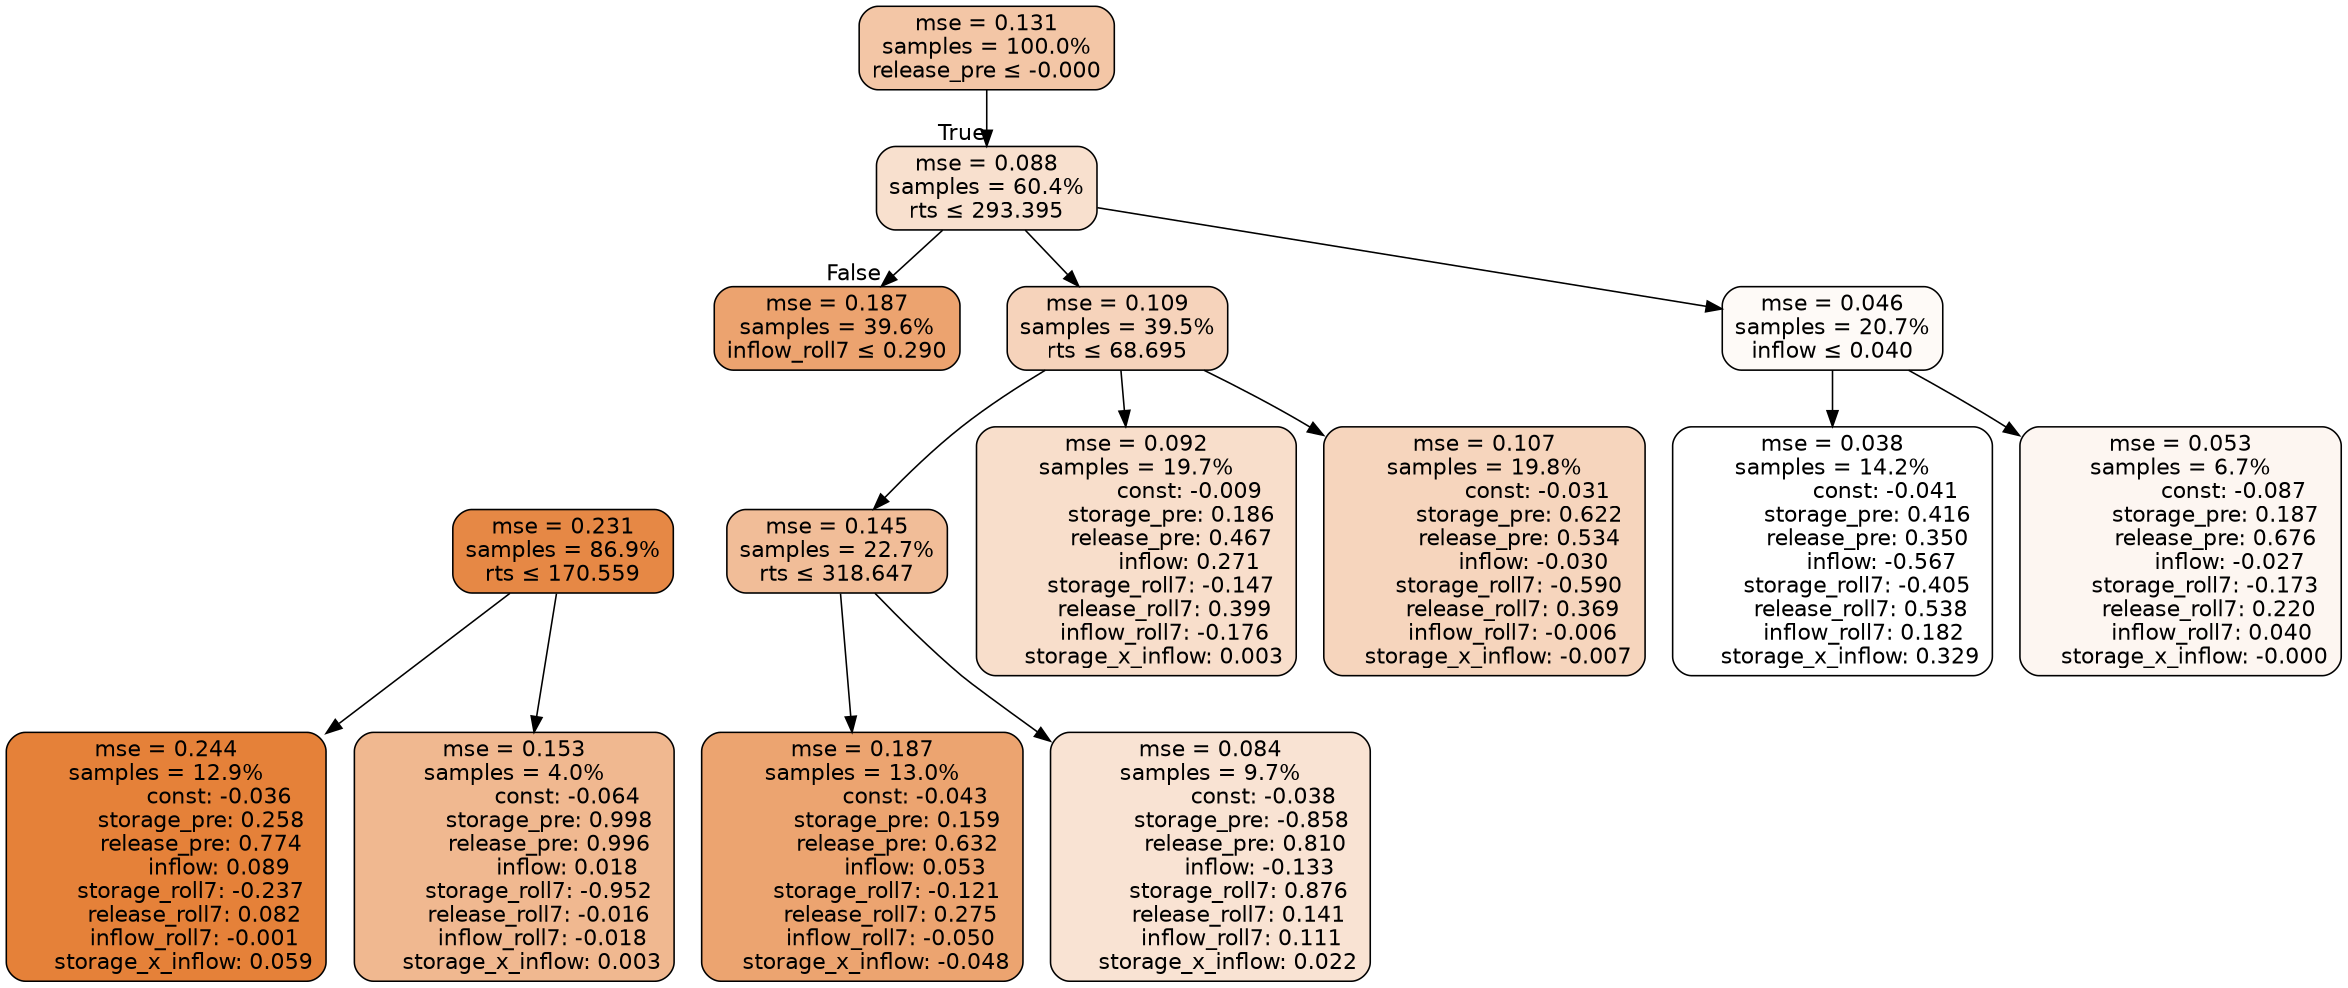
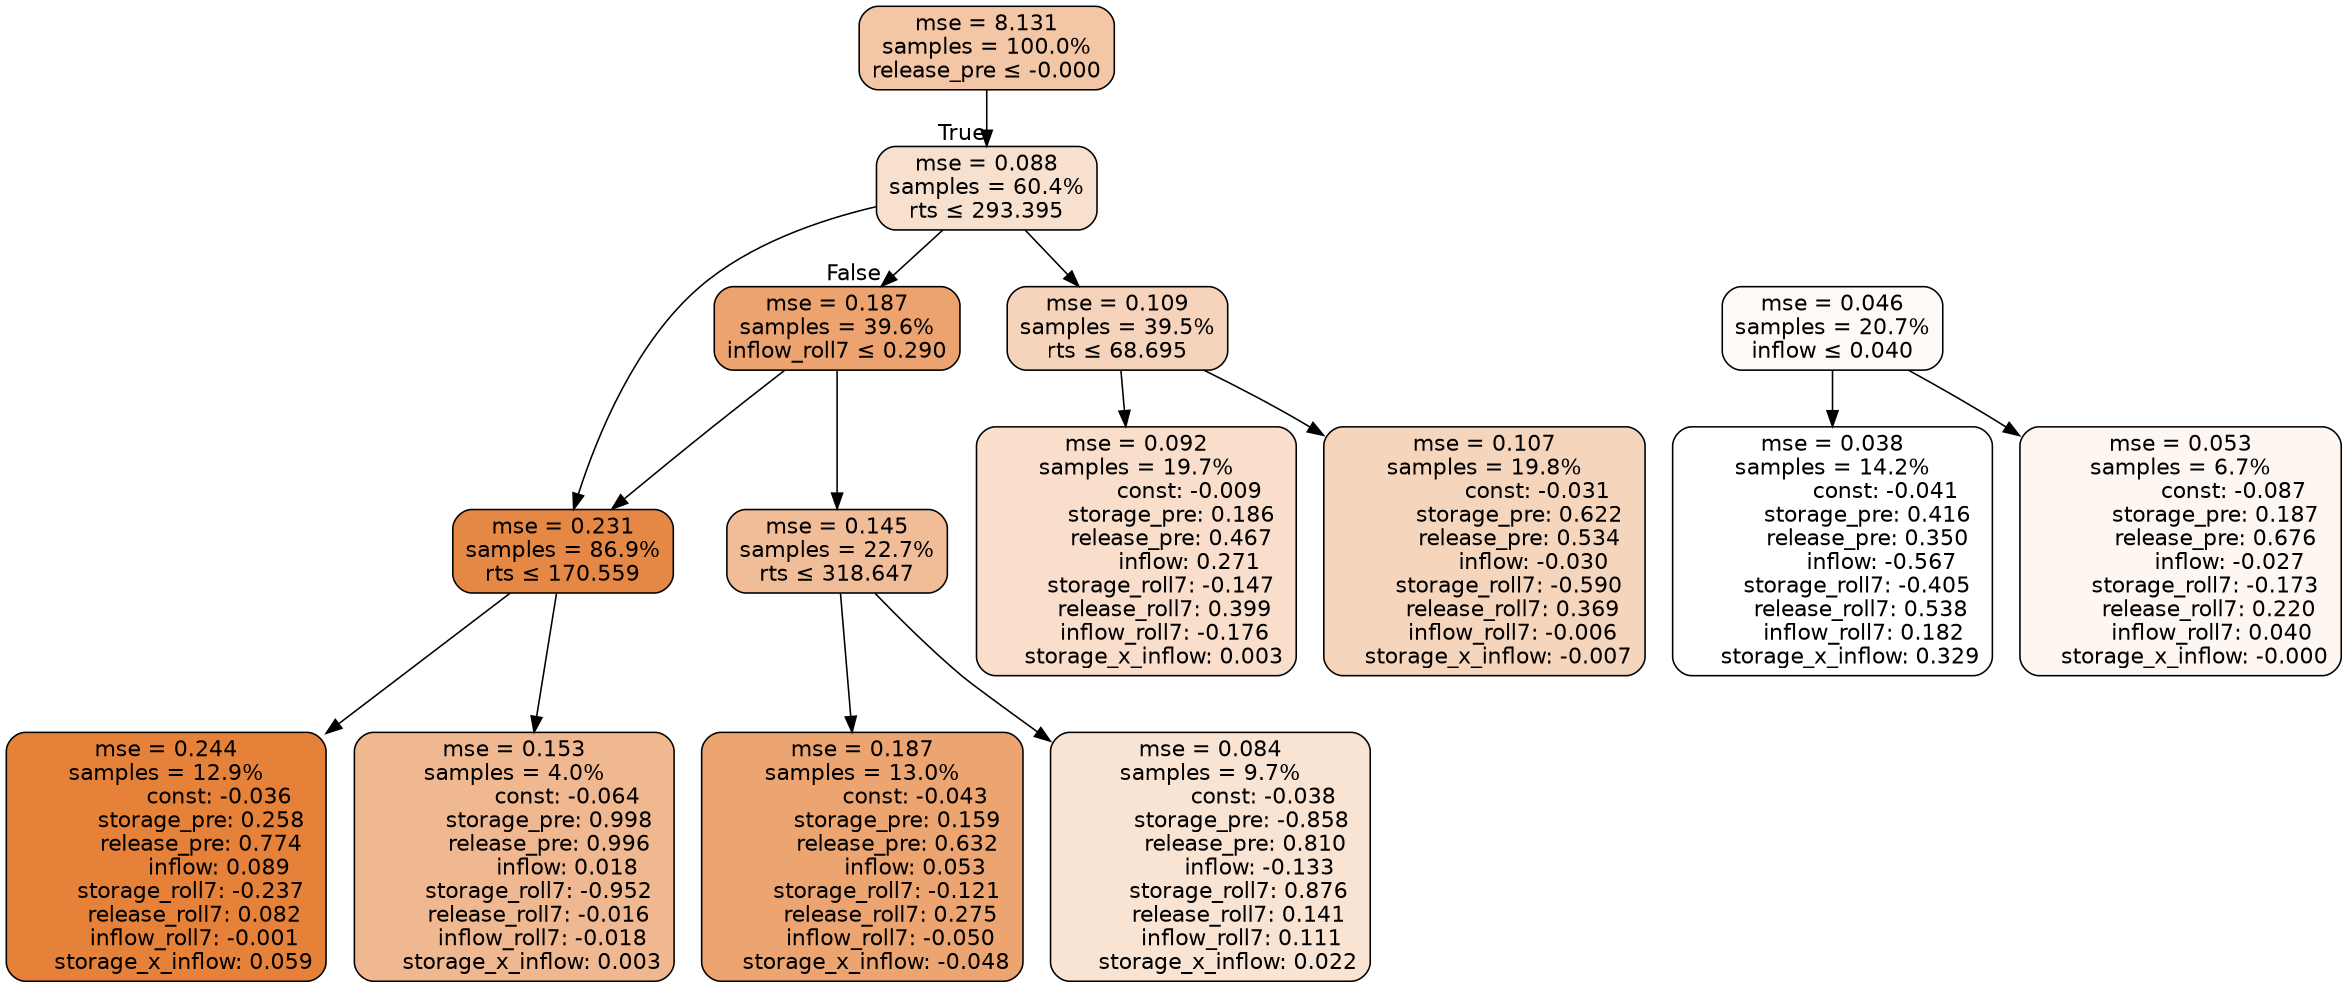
(987, 48) -> (987, 48)
(1402, 257) -> (683, 304)
(960, 428) -> (837, 431)
none -> (704, 434)
